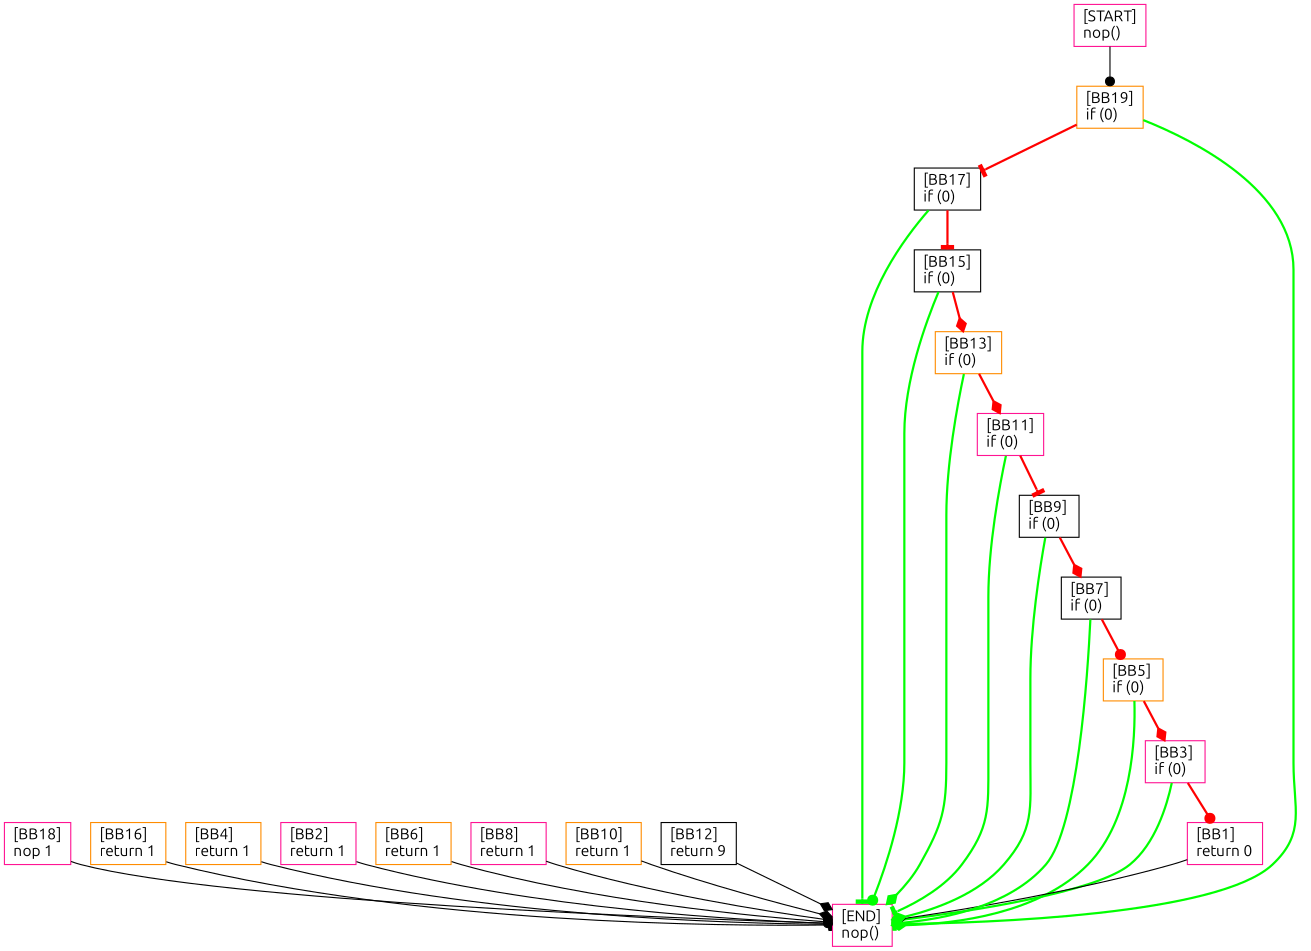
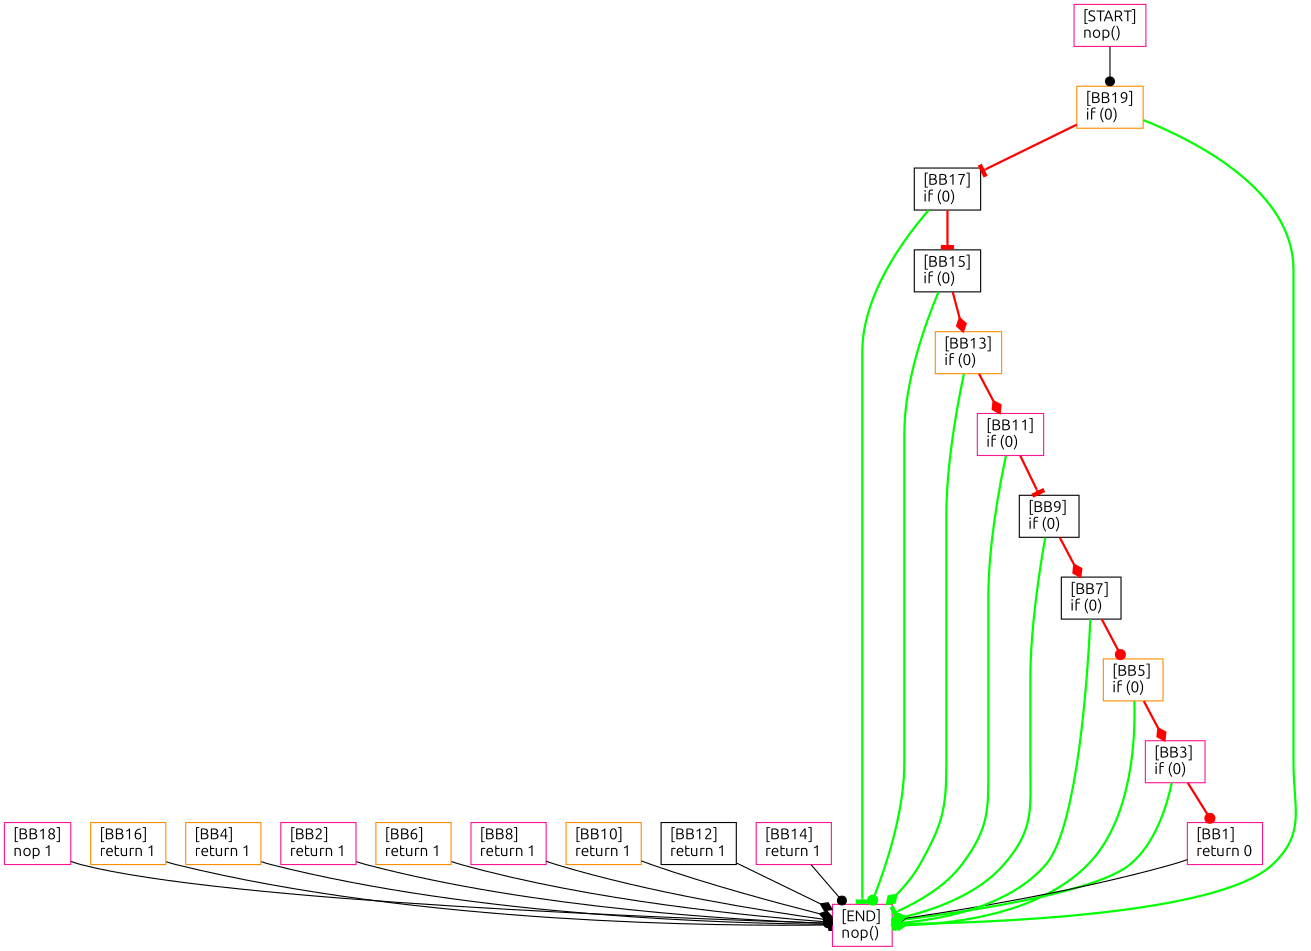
(699, 844) -> (699, 844)
none -> (794, 844)
